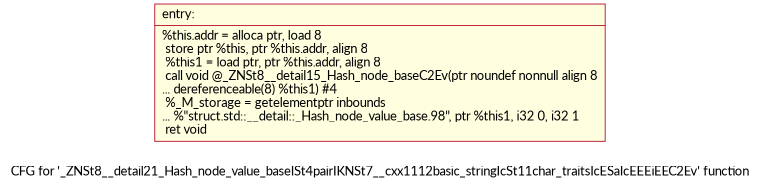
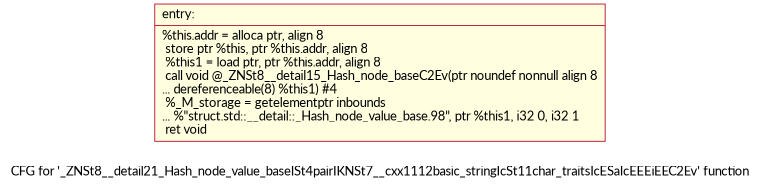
(242, 36) -> (243, 36)
